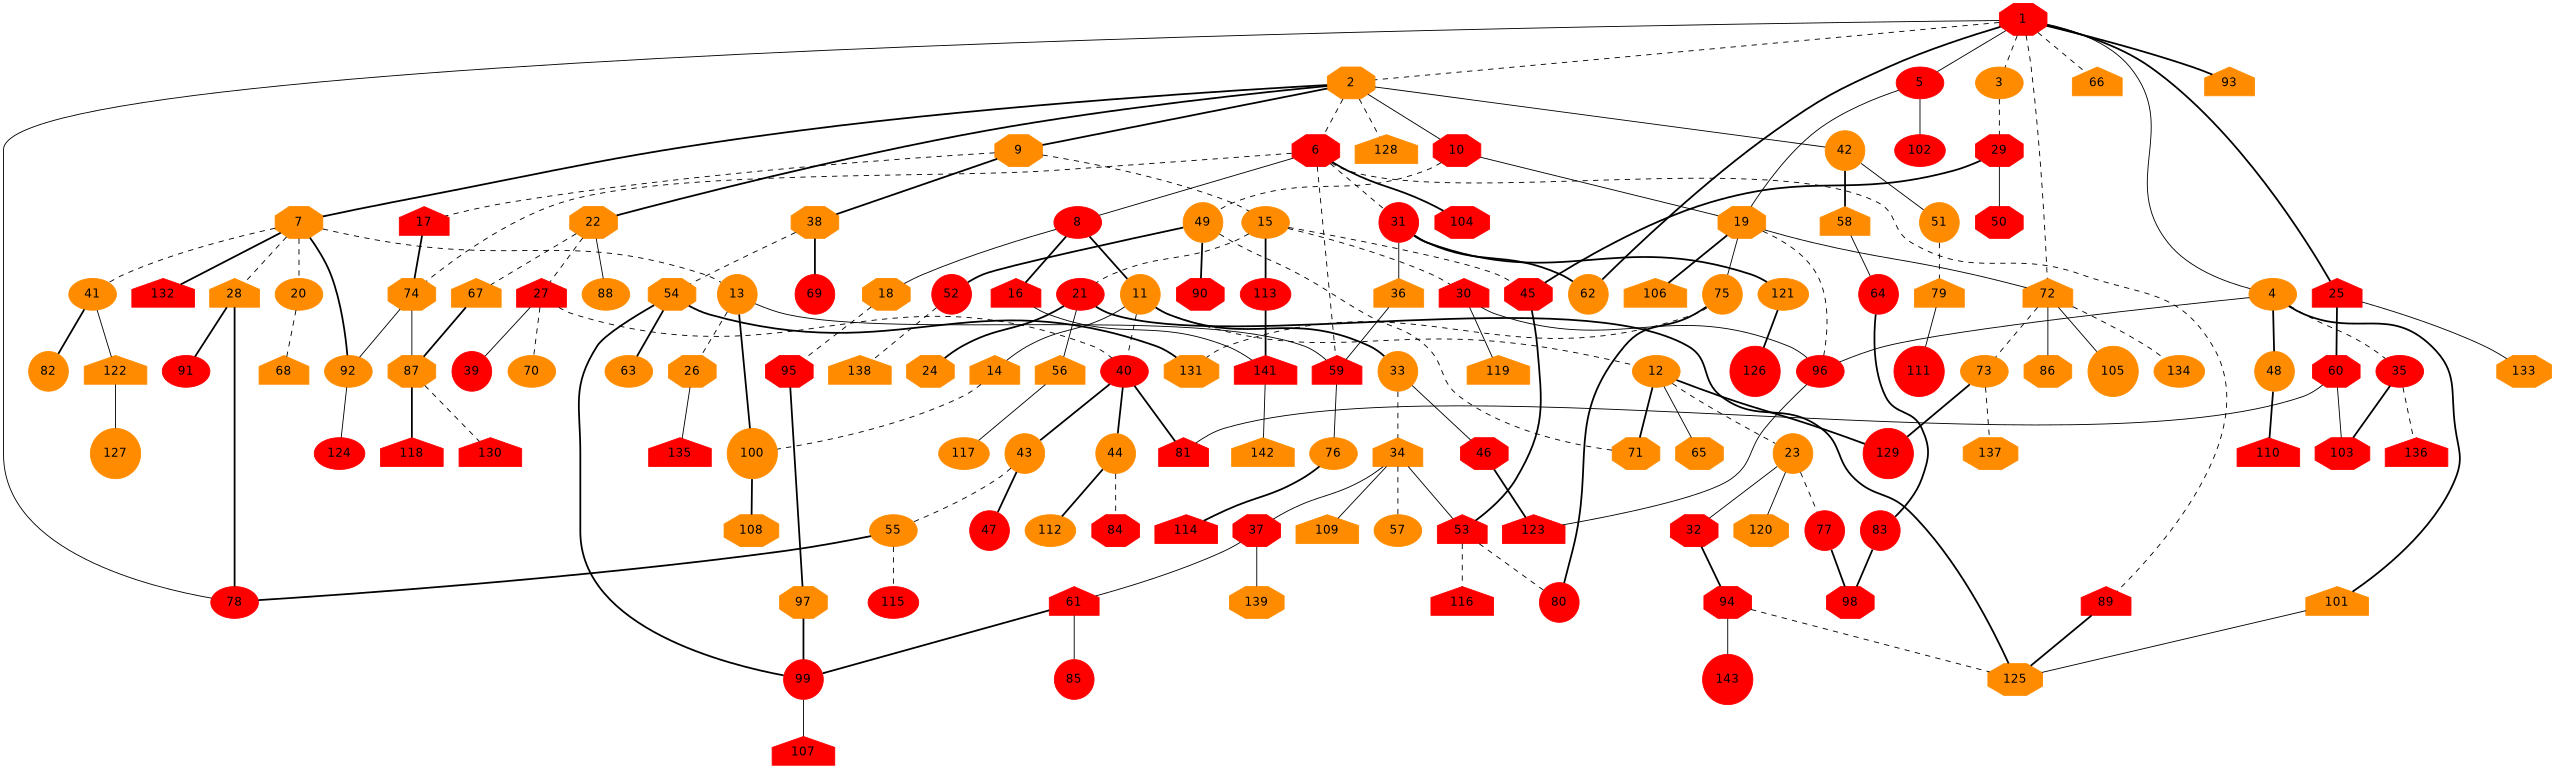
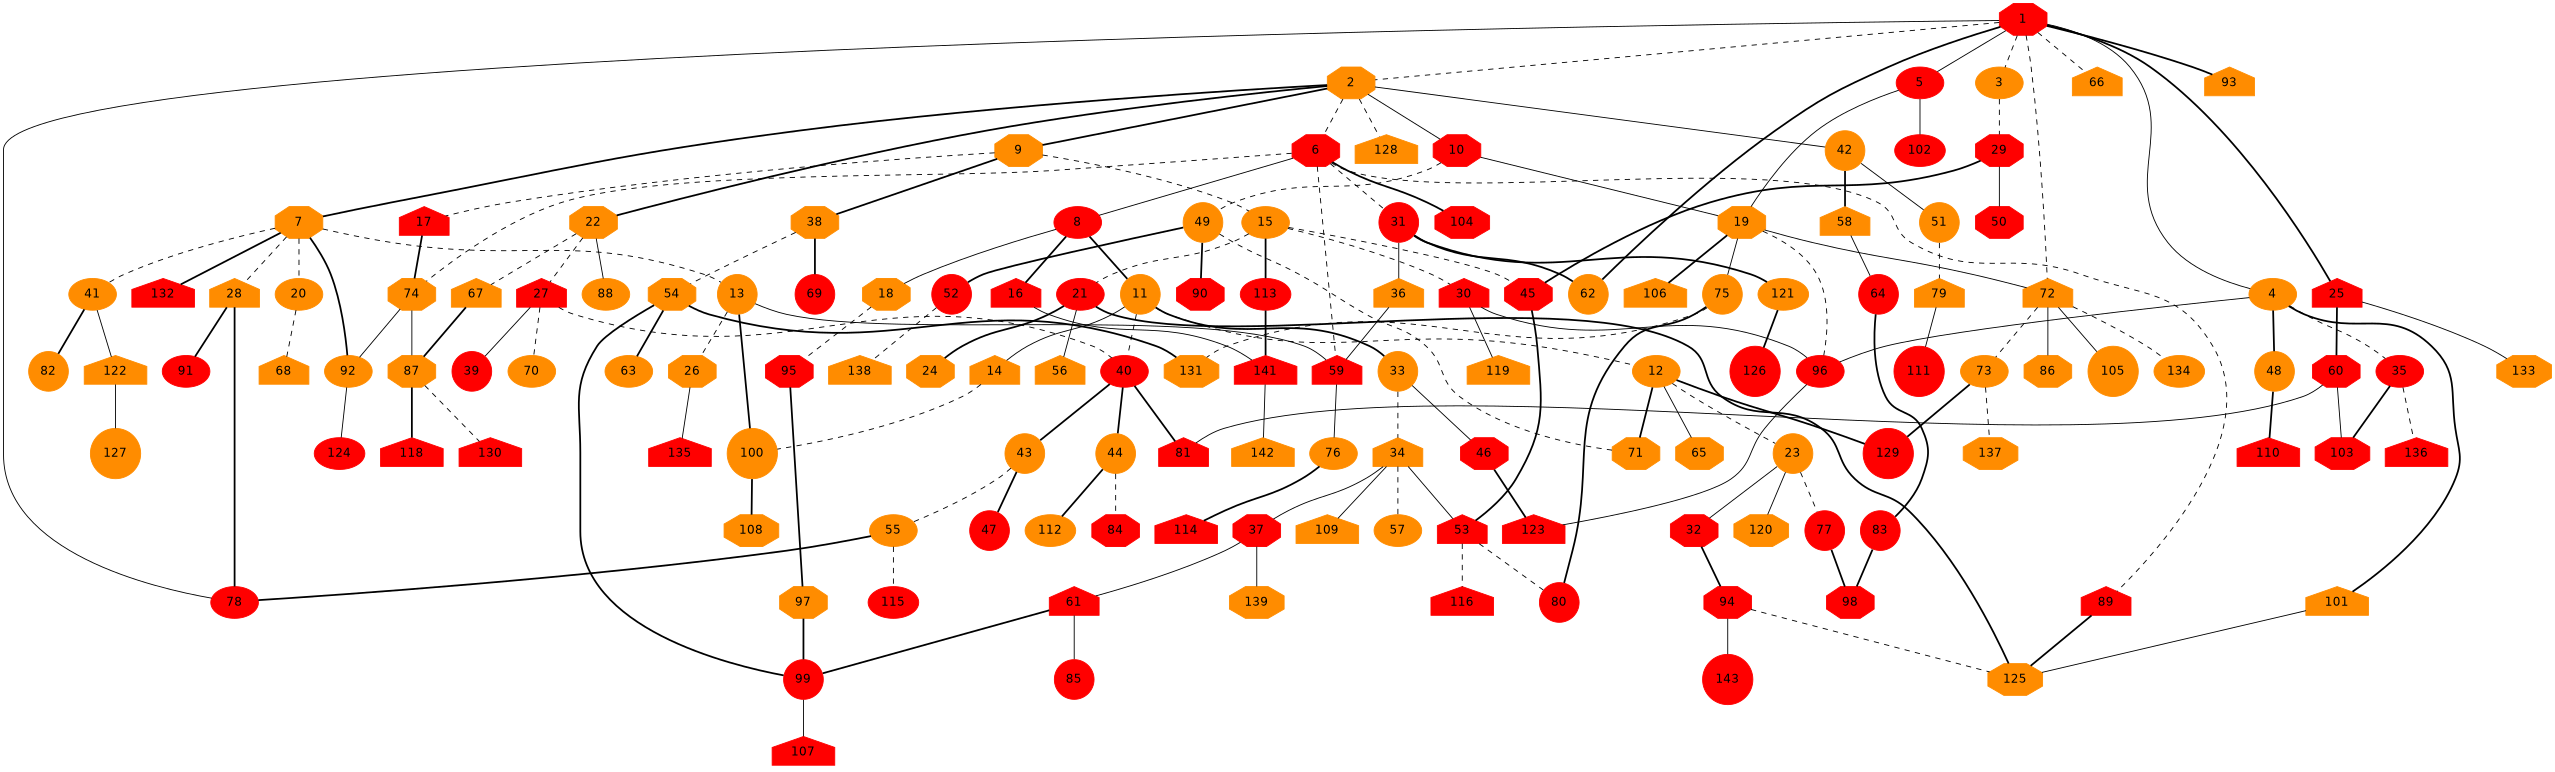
(964, 454) -> none
